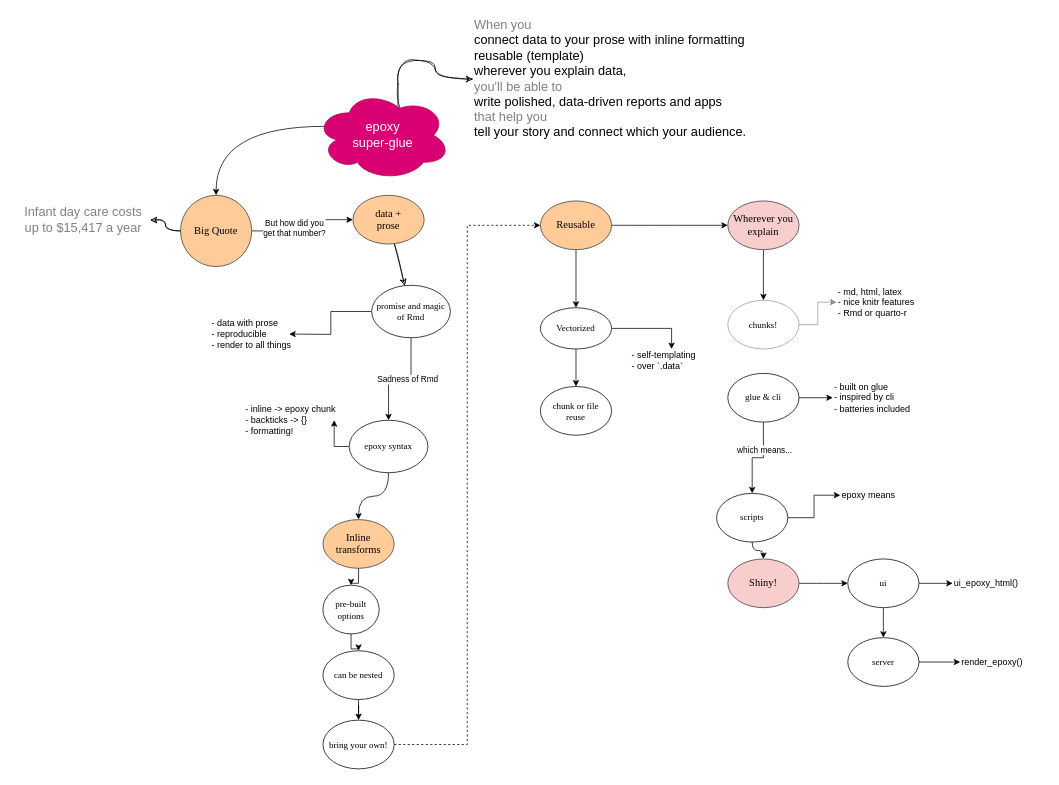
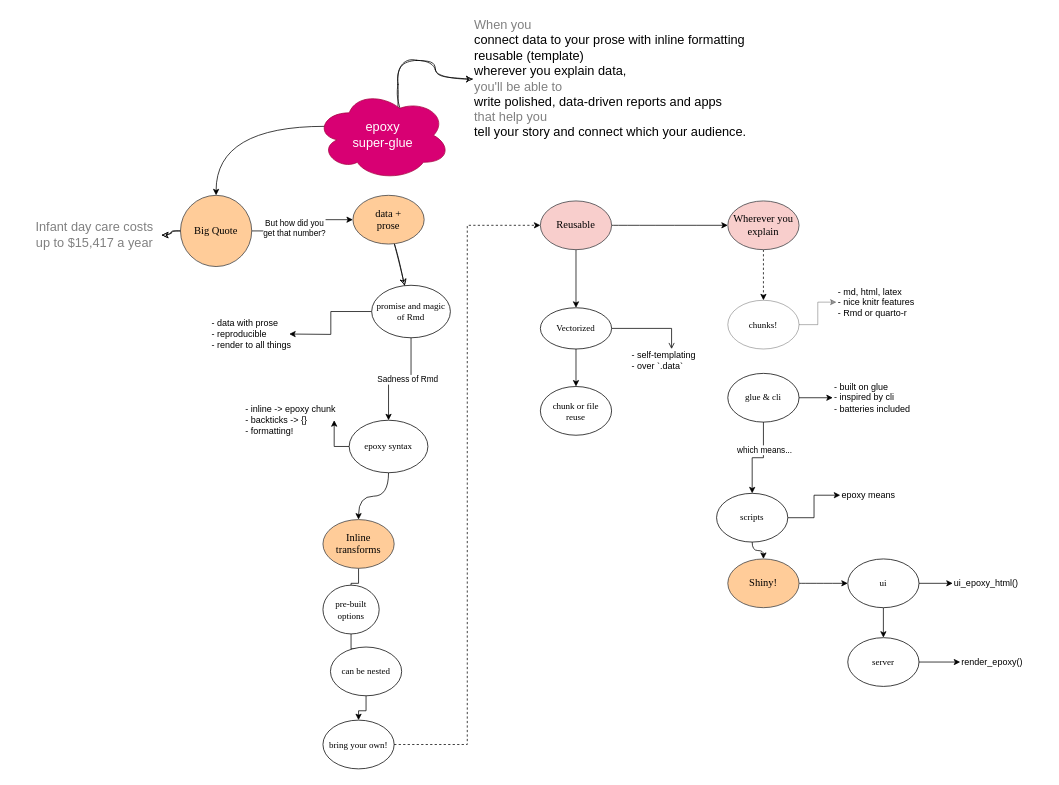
(83, 220) -> (94, 235)
(576, 225) -> (576, 225)
(764, 272) -> (764, 272)
(672, 342) -> (672, 344)
(351, 584) -> (352, 584)
(764, 584) -> (764, 584)
(359, 675) -> (366, 672)
